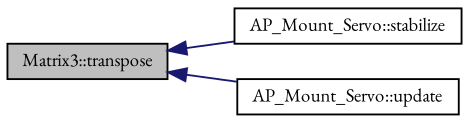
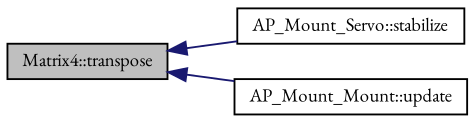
(87, 61) -> (87, 61)
(348, 97) -> (351, 97)
